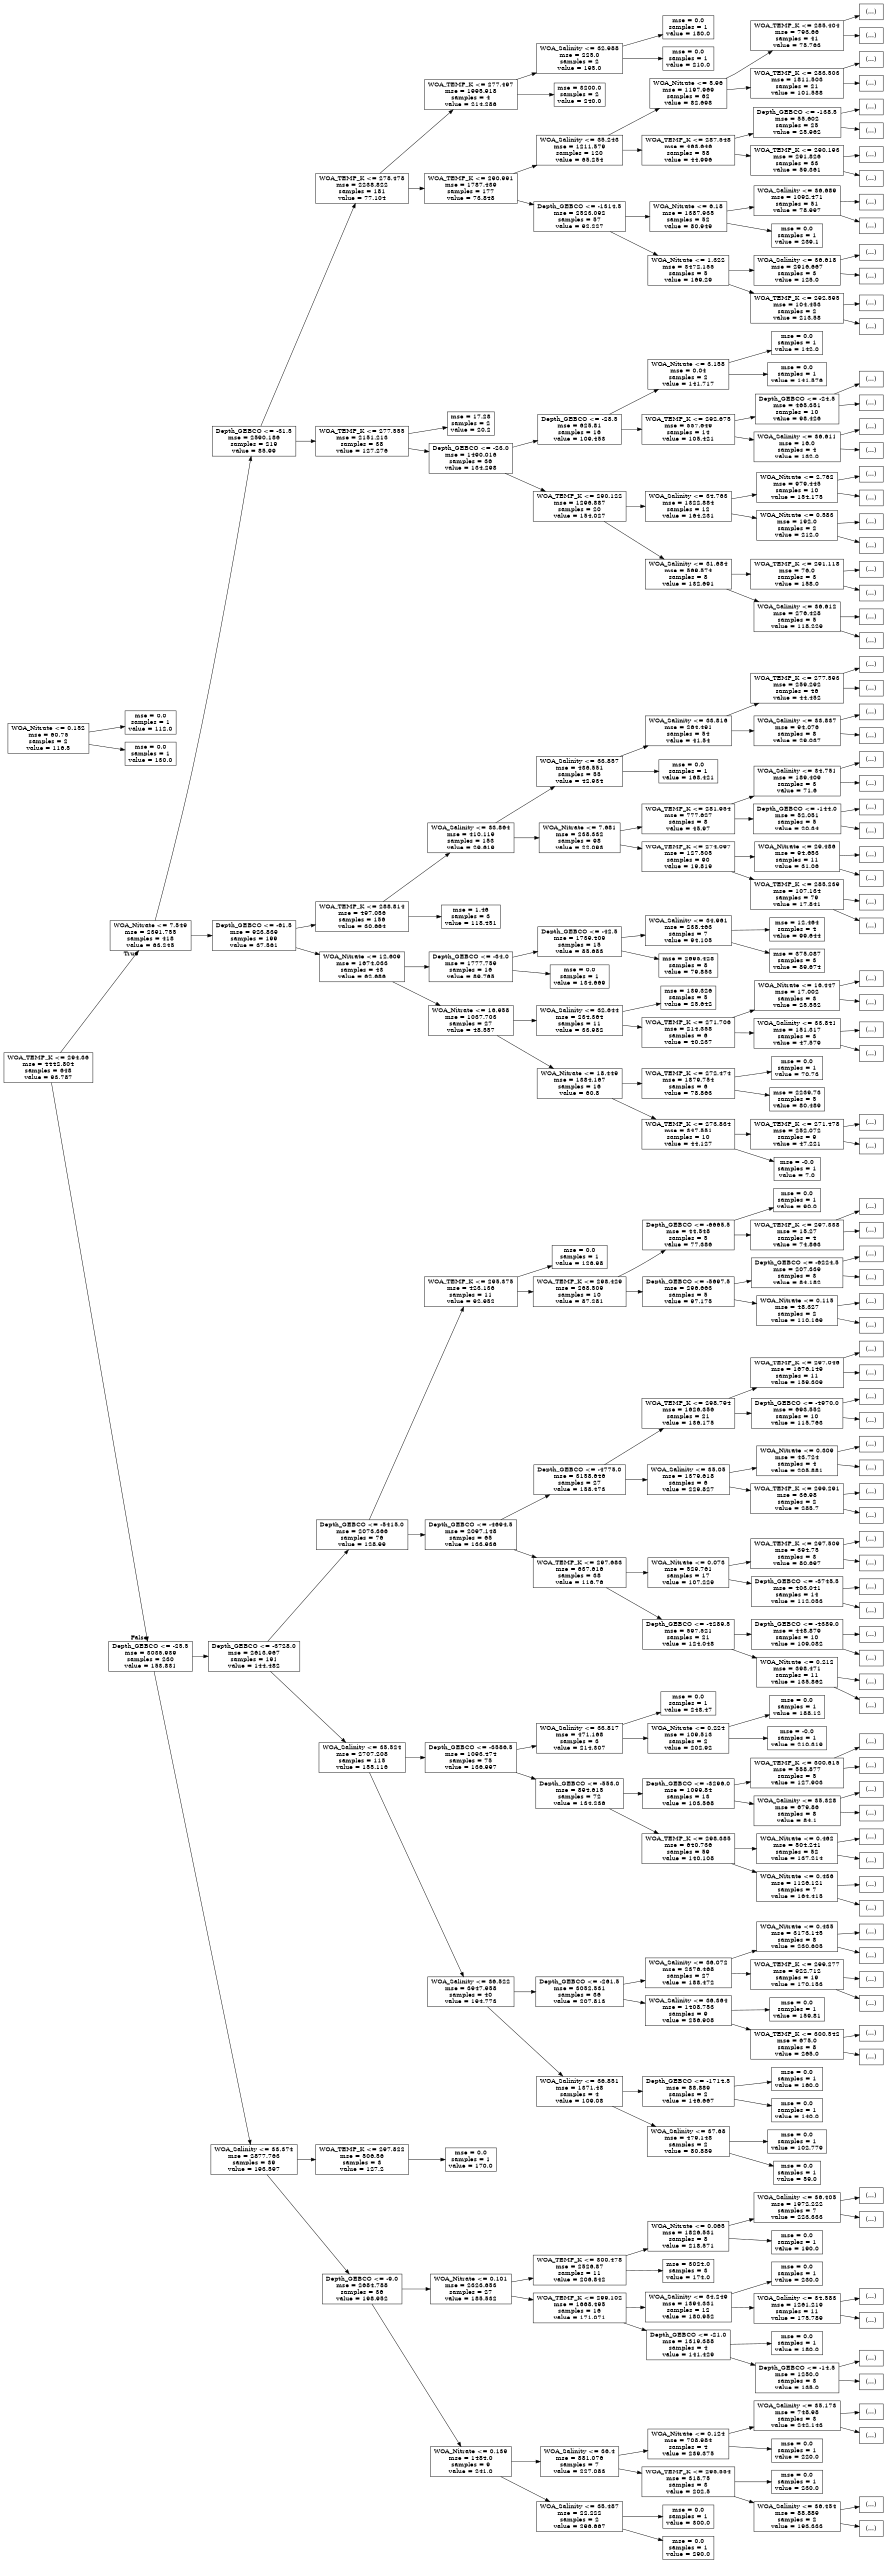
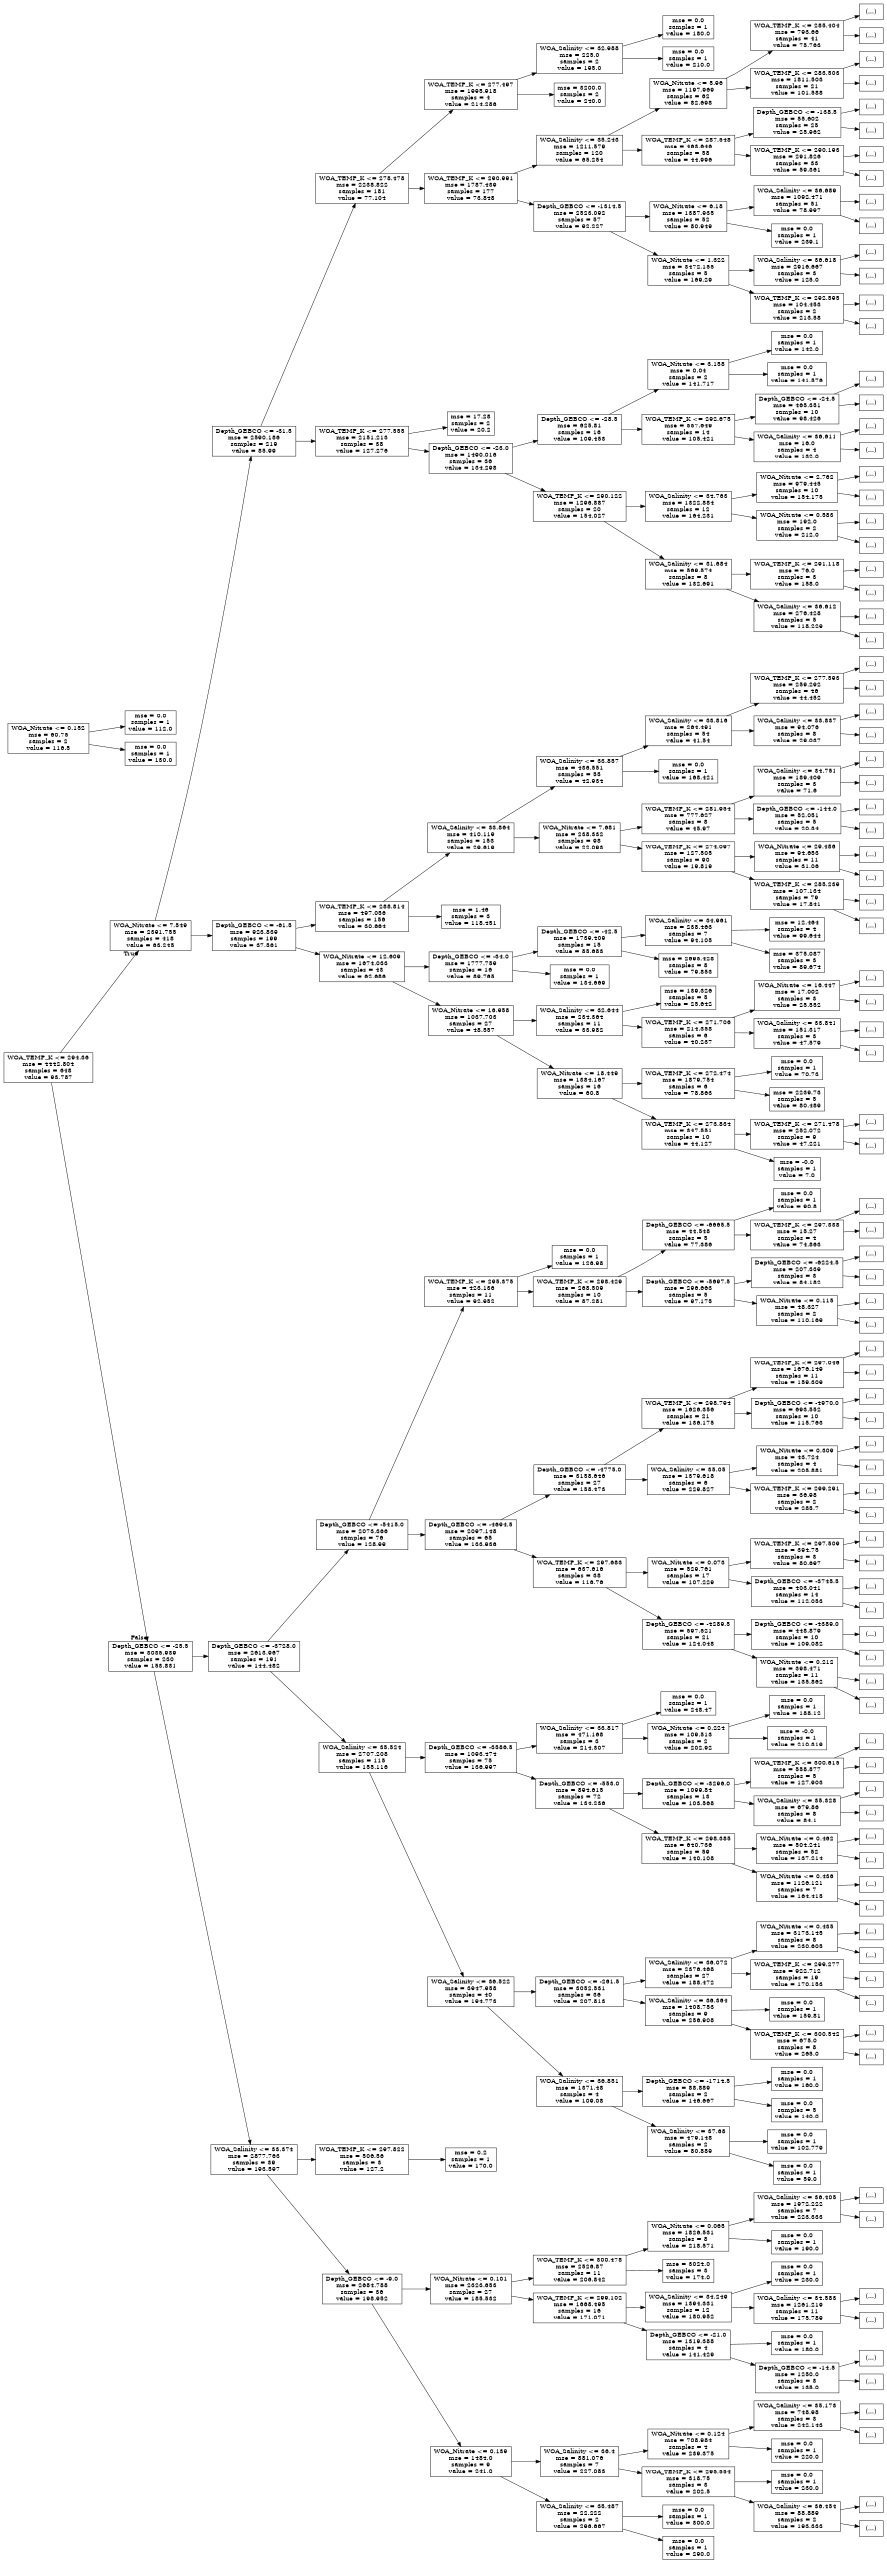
(797, 1200) -> (797, 1200)
(797, 2110) -> (797, 2110)
(471, 2160) -> (471, 2160)
